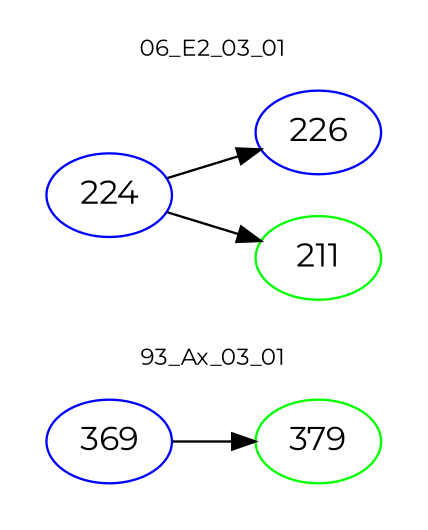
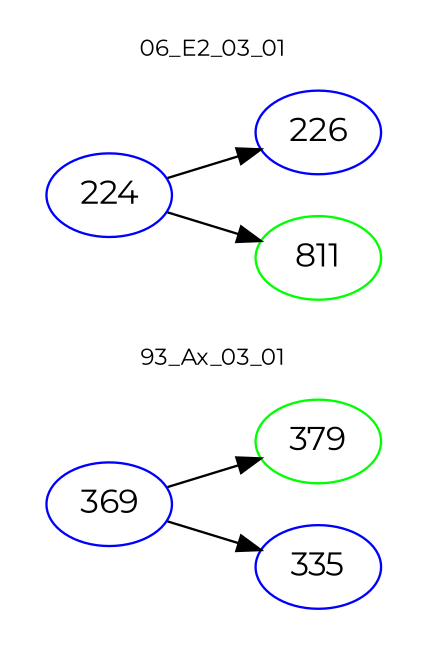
(318, 258) -> (318, 258)
none -> (318, 567)
